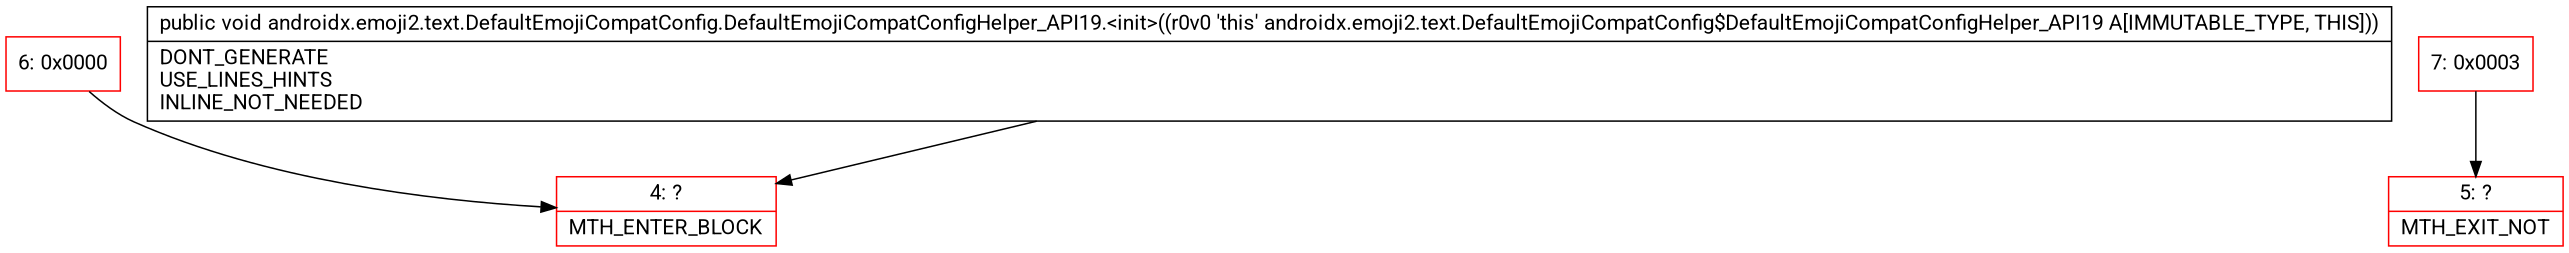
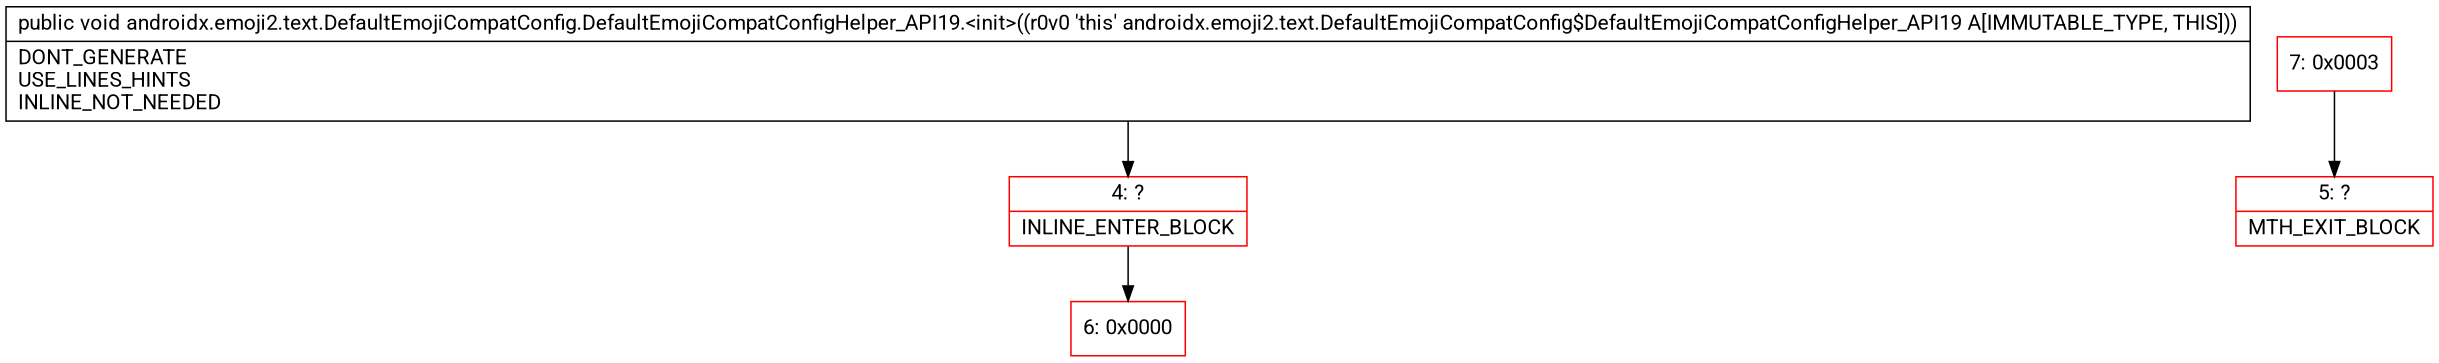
(307, 176) -> (1128, 266)
(666, 228) -> (1128, 228)
(2476, 228) -> (2334, 228)
